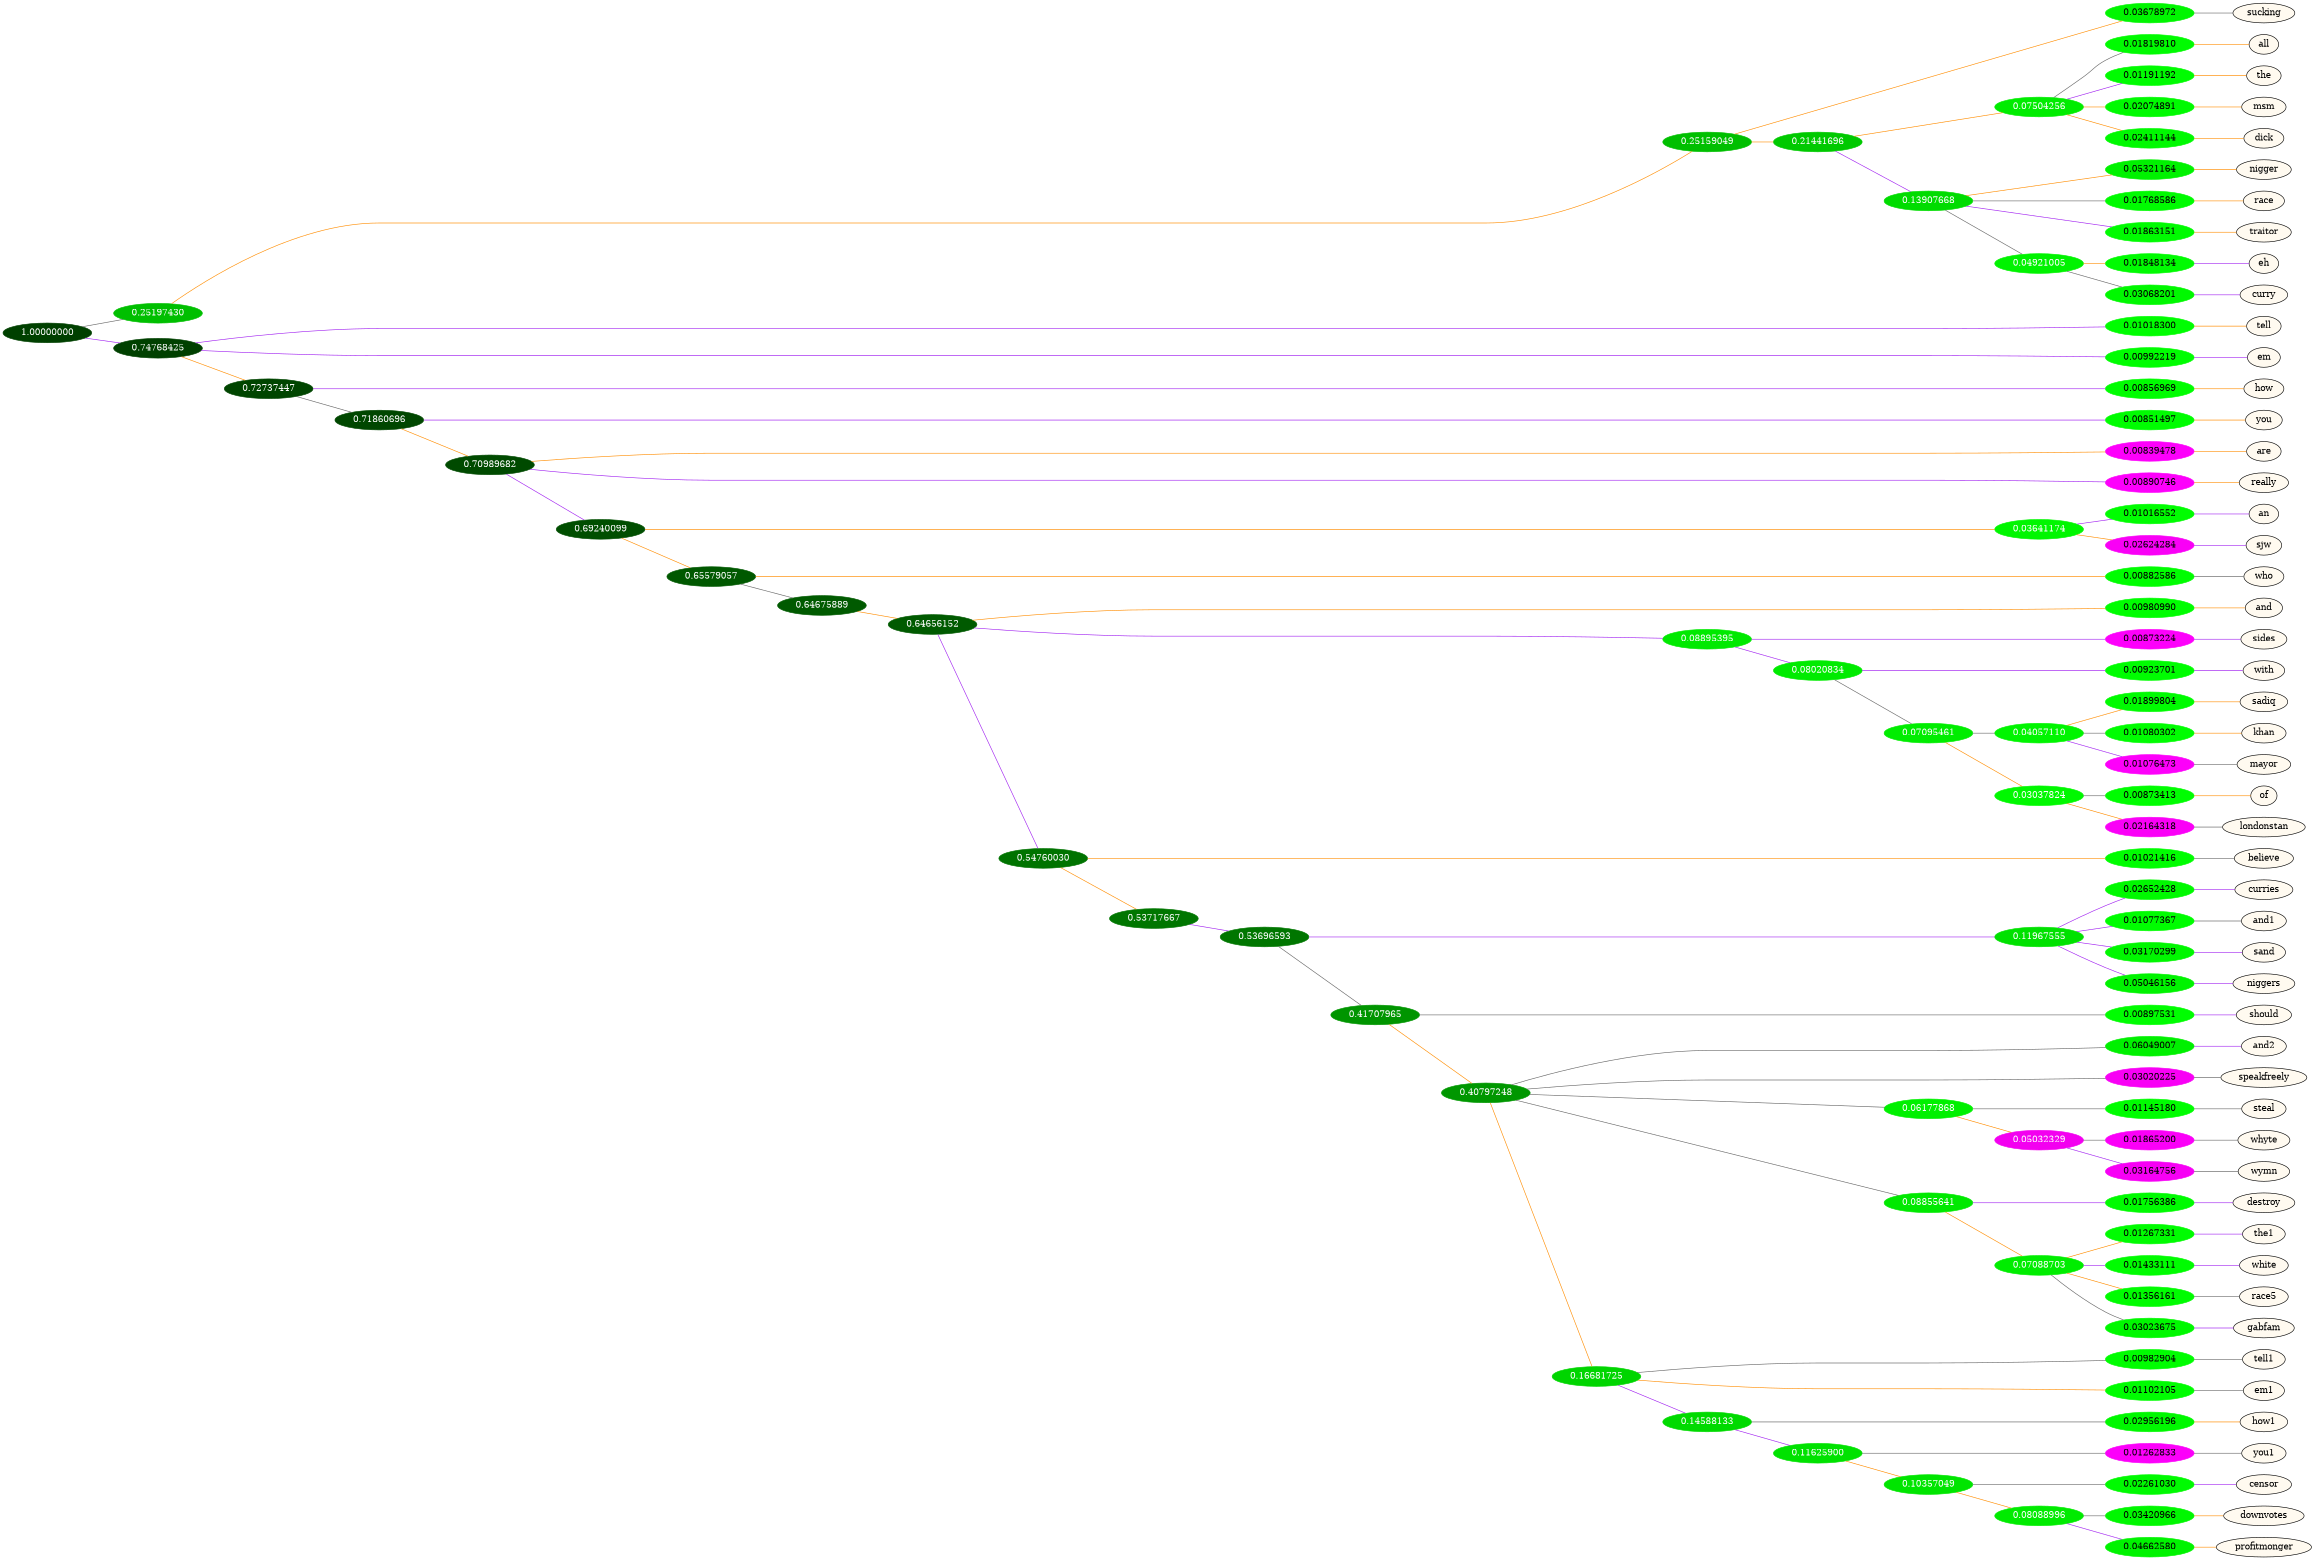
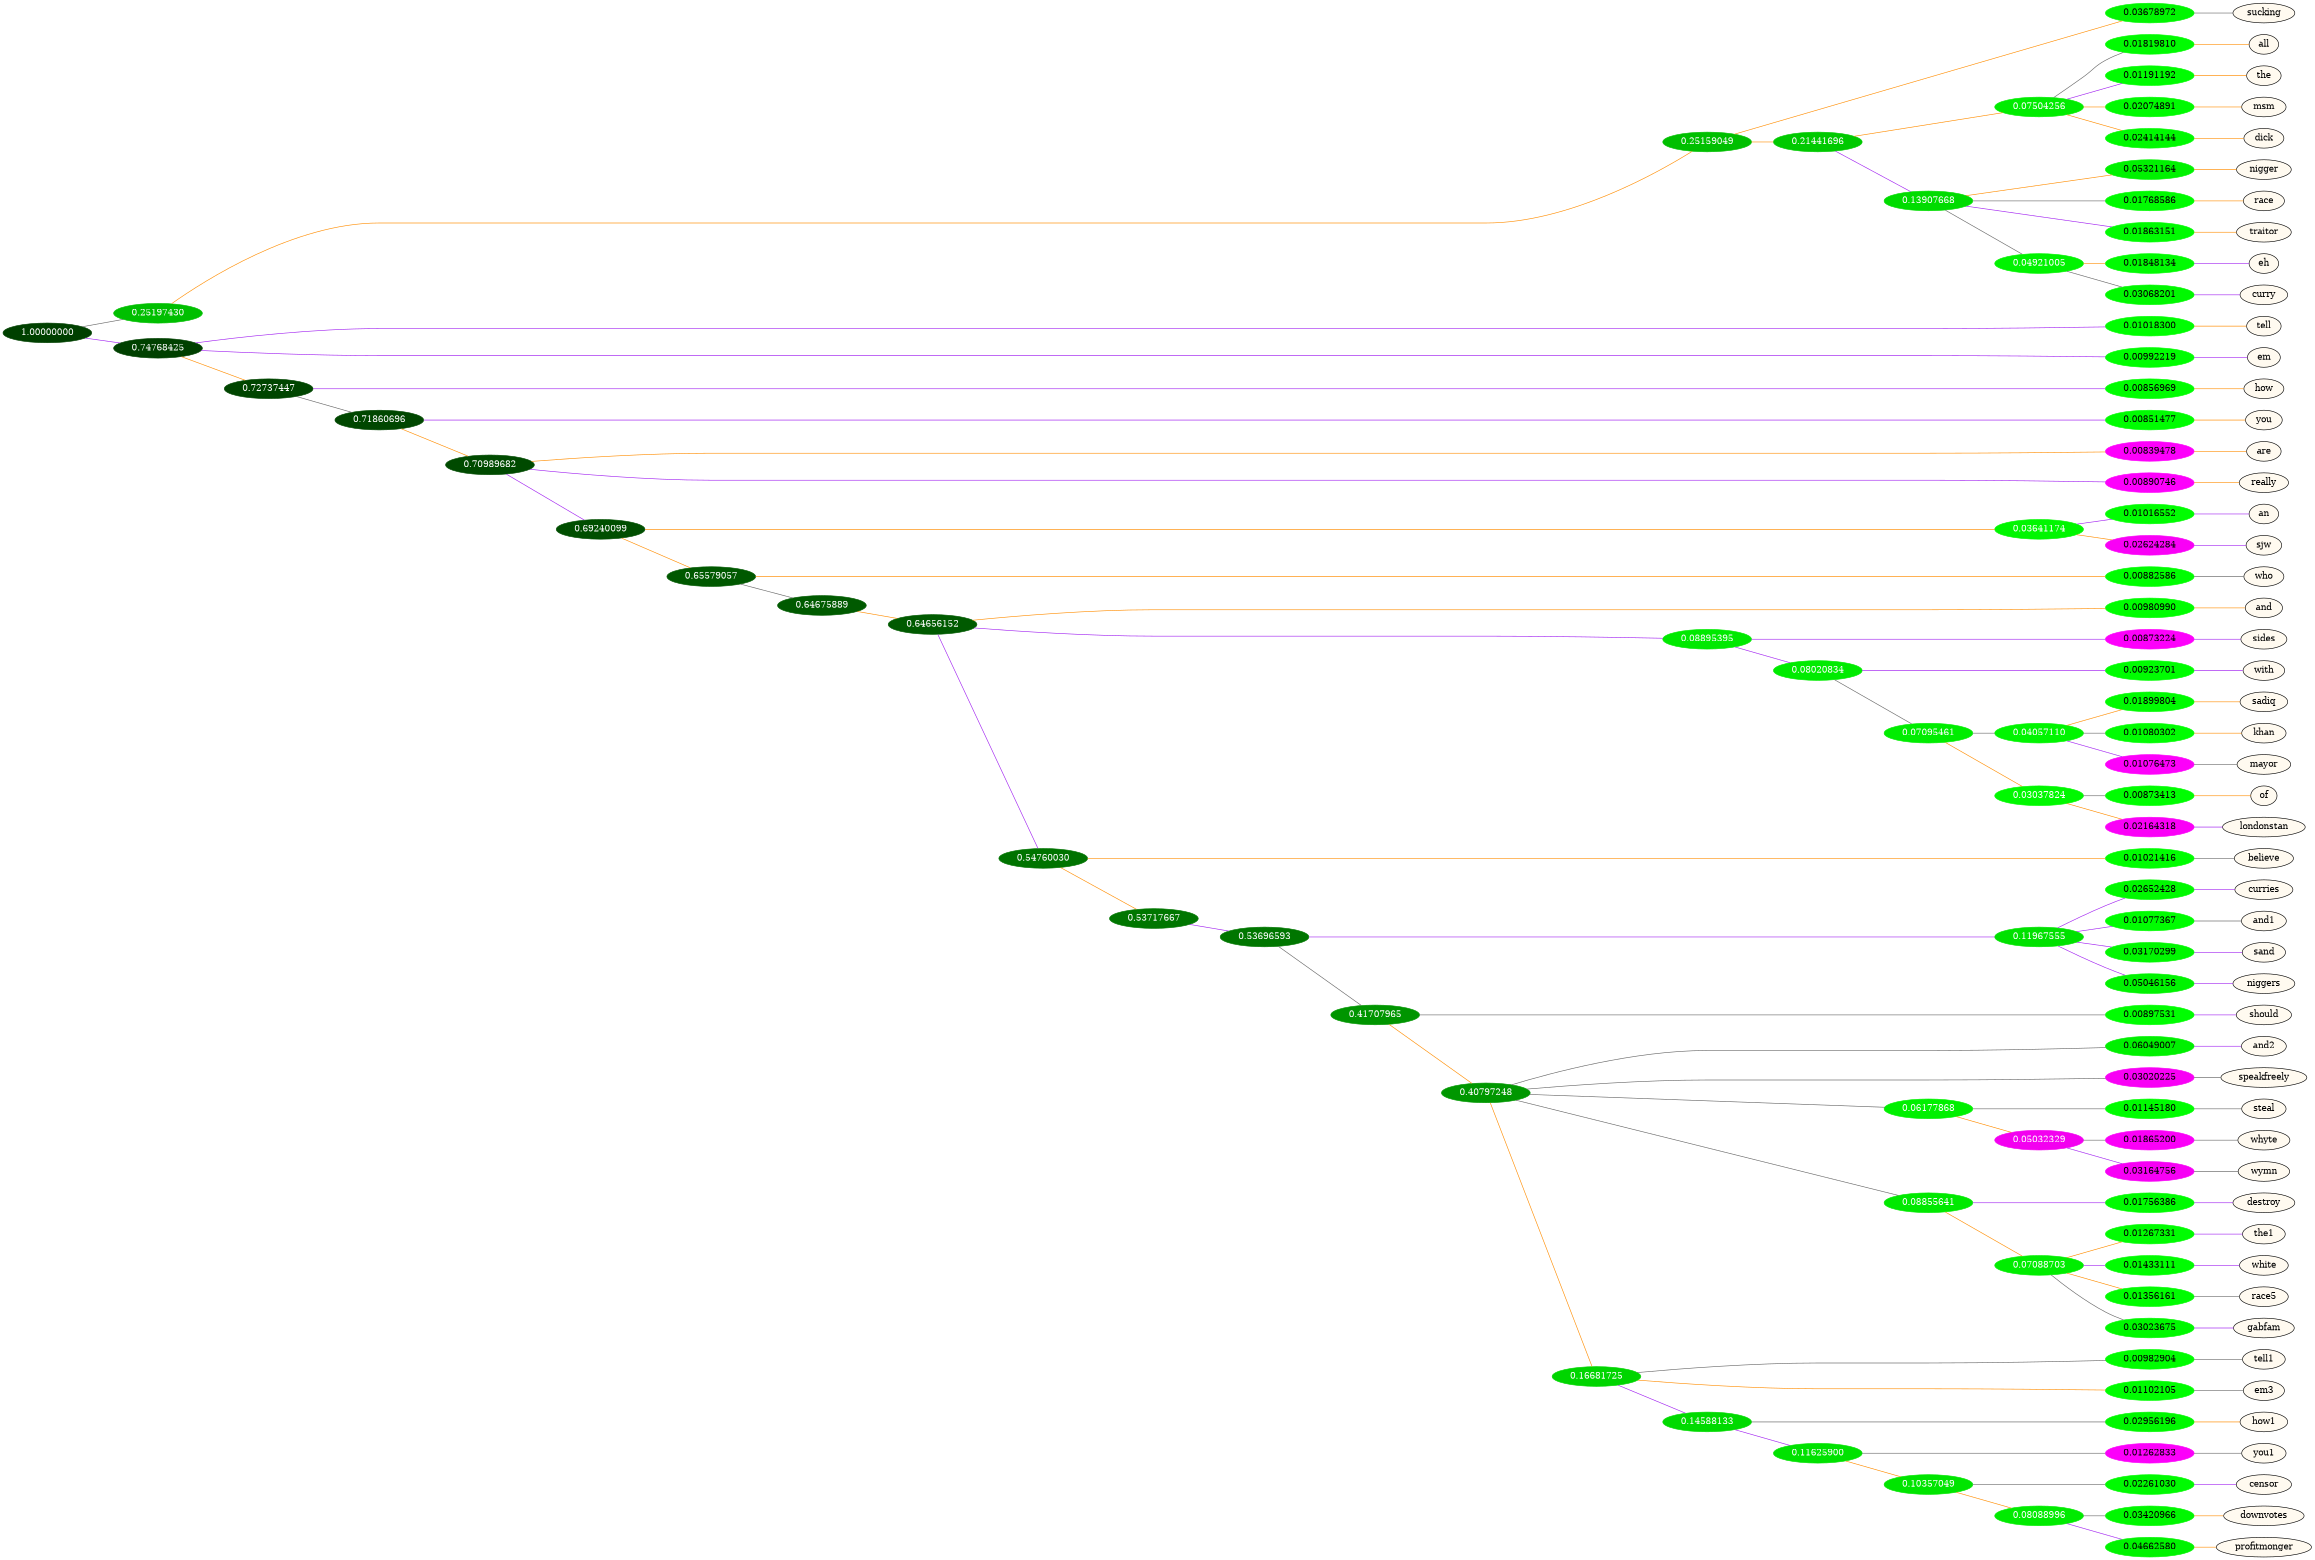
(2150, 138) -> (2150, 138)
(2150, 420) -> (2150, 420)
(2208, 827) -> (2208, 827)
(2264, 1391) -> (2264, 1391)
